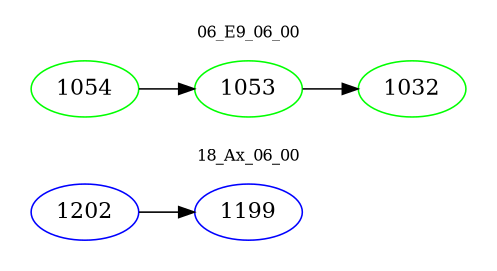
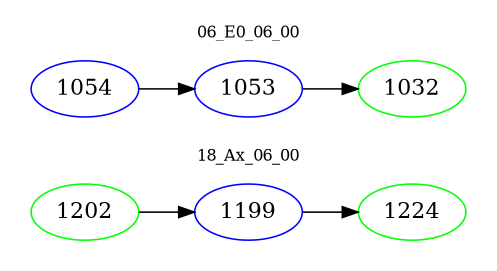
(249, 34) -> (249, 34)
(85, 89) -> (85, 89)
(249, 89) -> (249, 89)
(85, 212) -> (85, 212)
none -> (412, 212)
